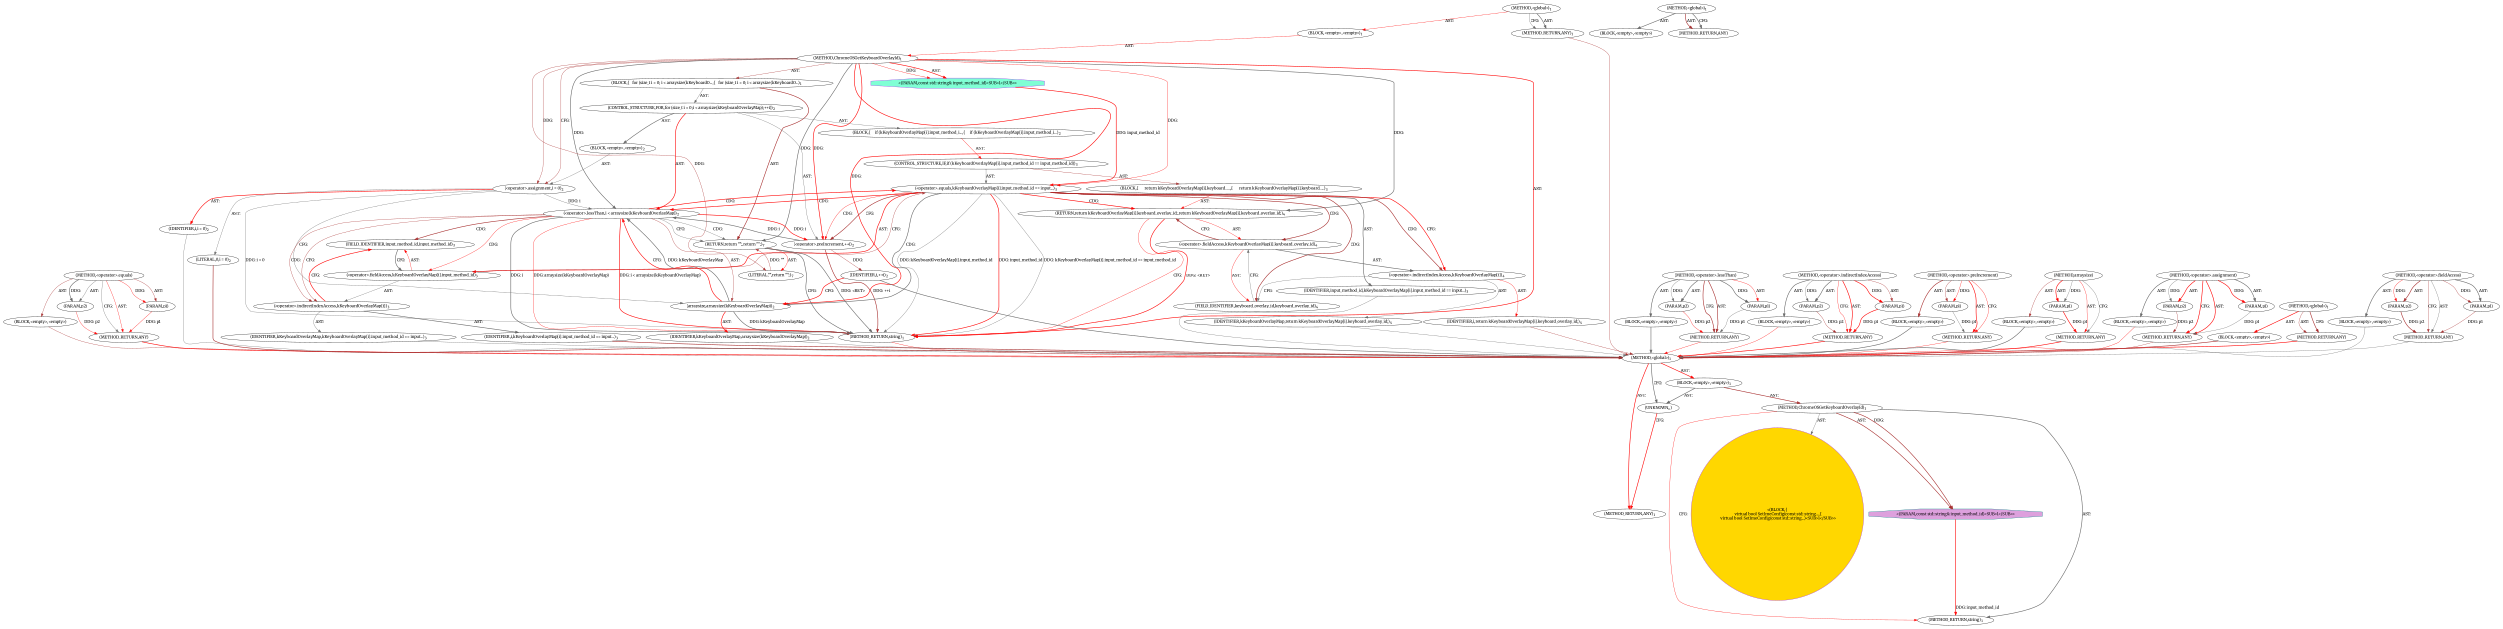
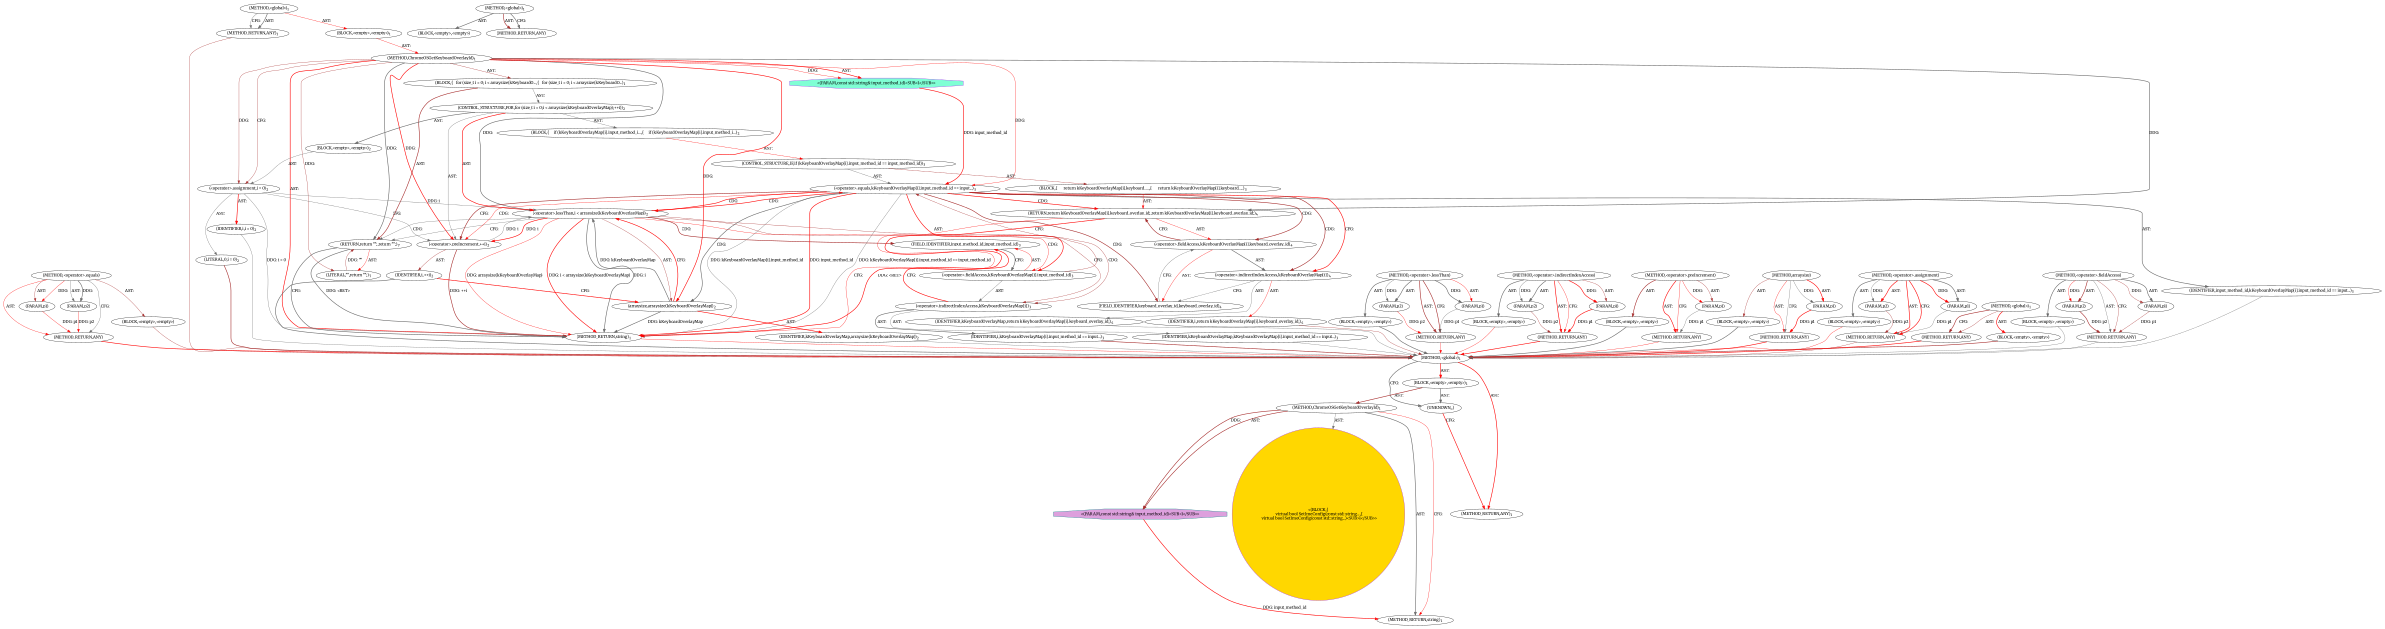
(738, 227) -> (505, 225)
(859, 260) -> (441, 260)
(367, 285) -> (349, 209)
